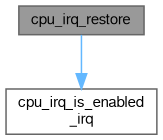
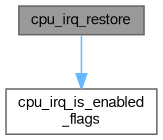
(81, 112) -> (81, 112)
